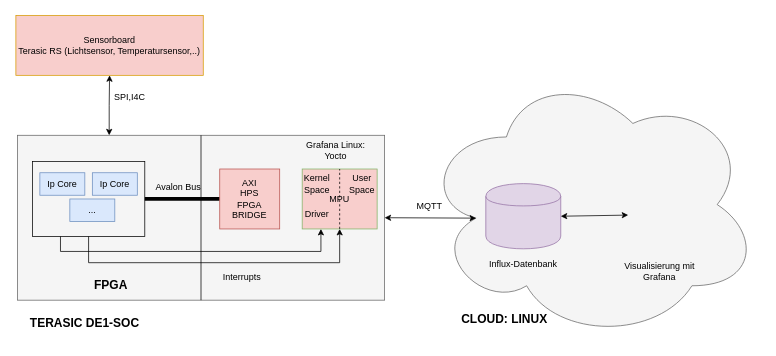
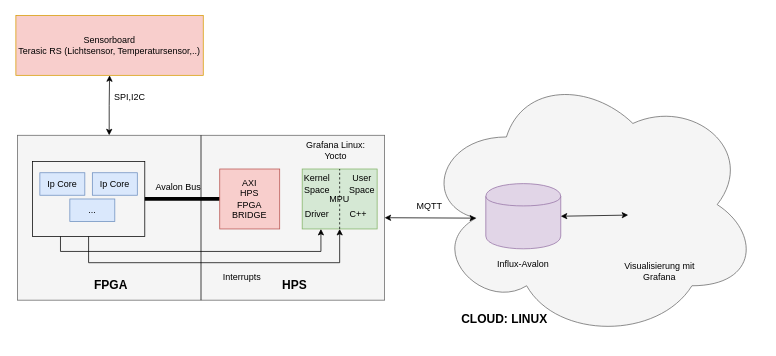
(129, 98) -> (129, 98)
(339, 199) -> (339, 199)
none -> (358, 214)
(523, 264) -> (523, 264)
none -> (294, 285)
(84, 323) -> none
